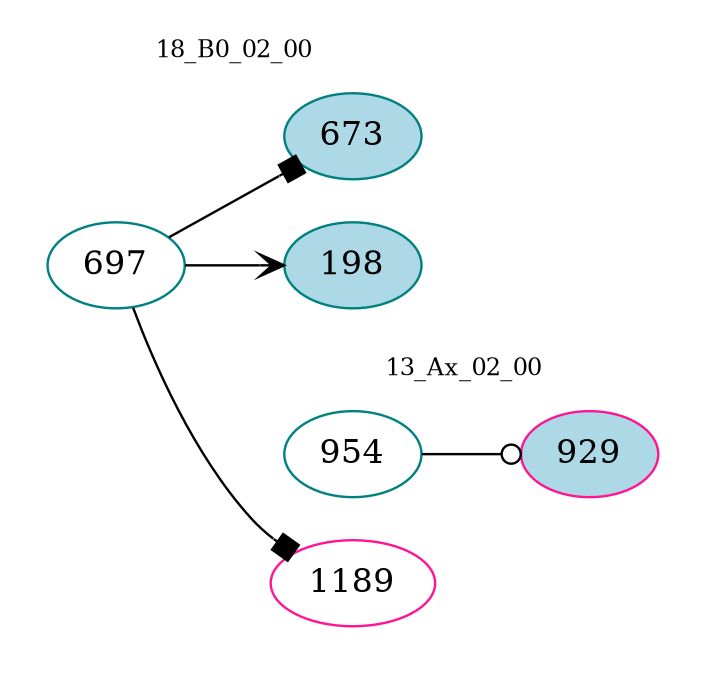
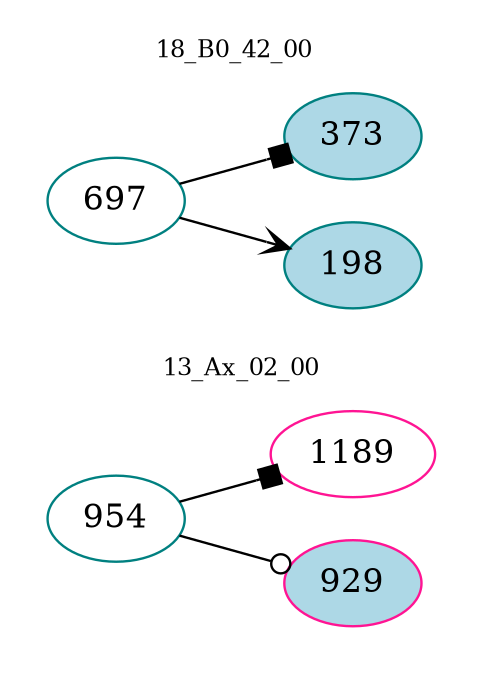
(235, 51) -> (235, 51)
(353, 136) -> (353, 136)
(190, 432) -> (218, 491)
